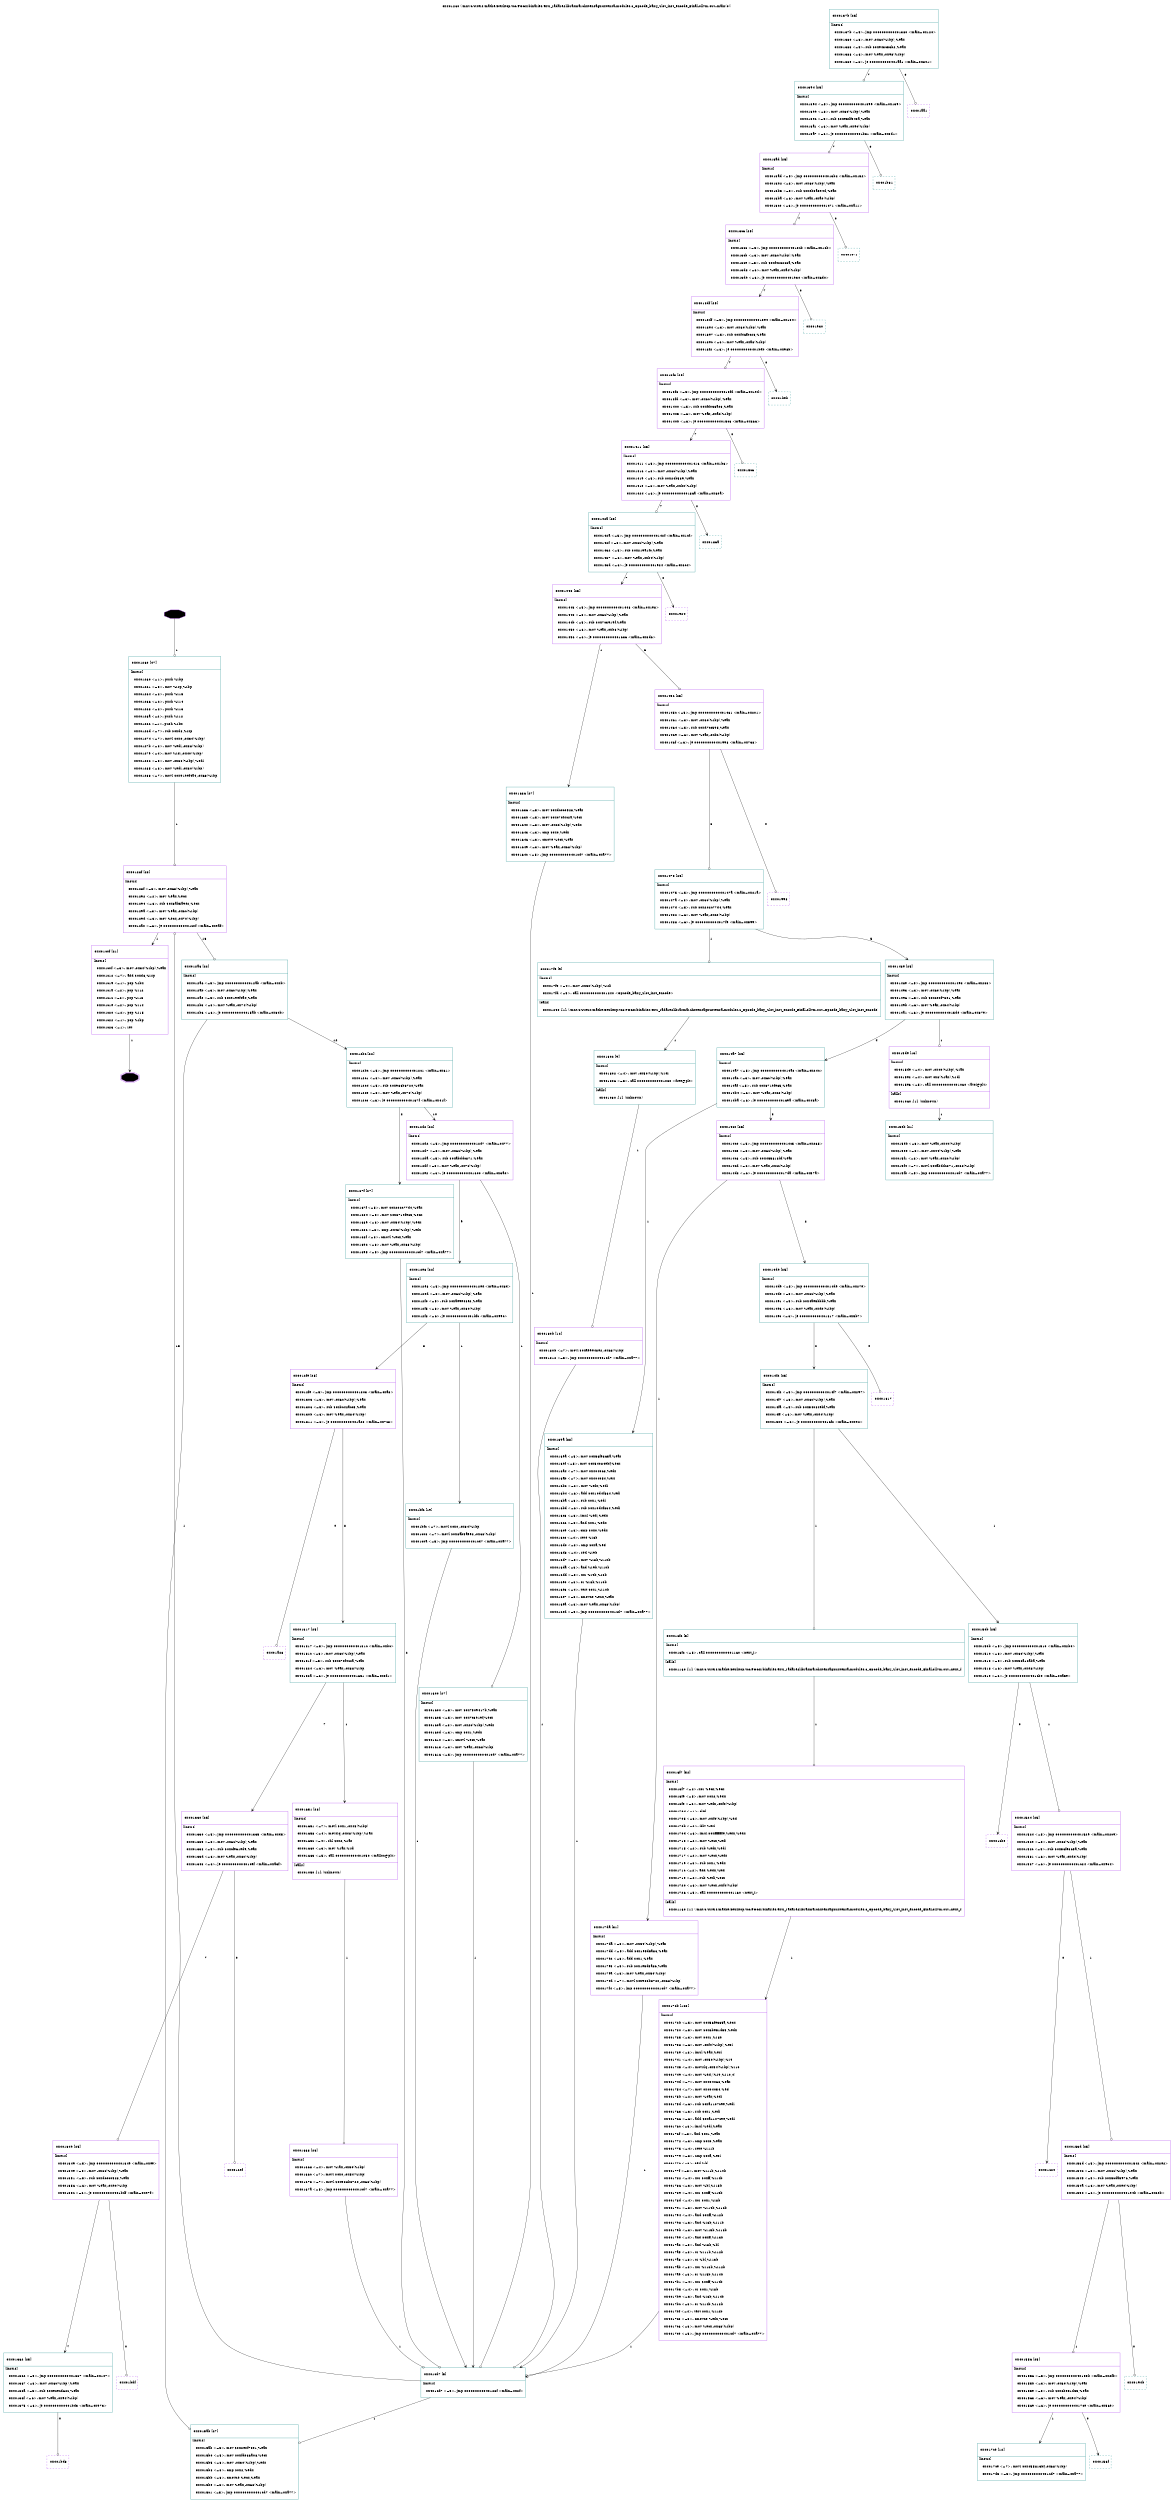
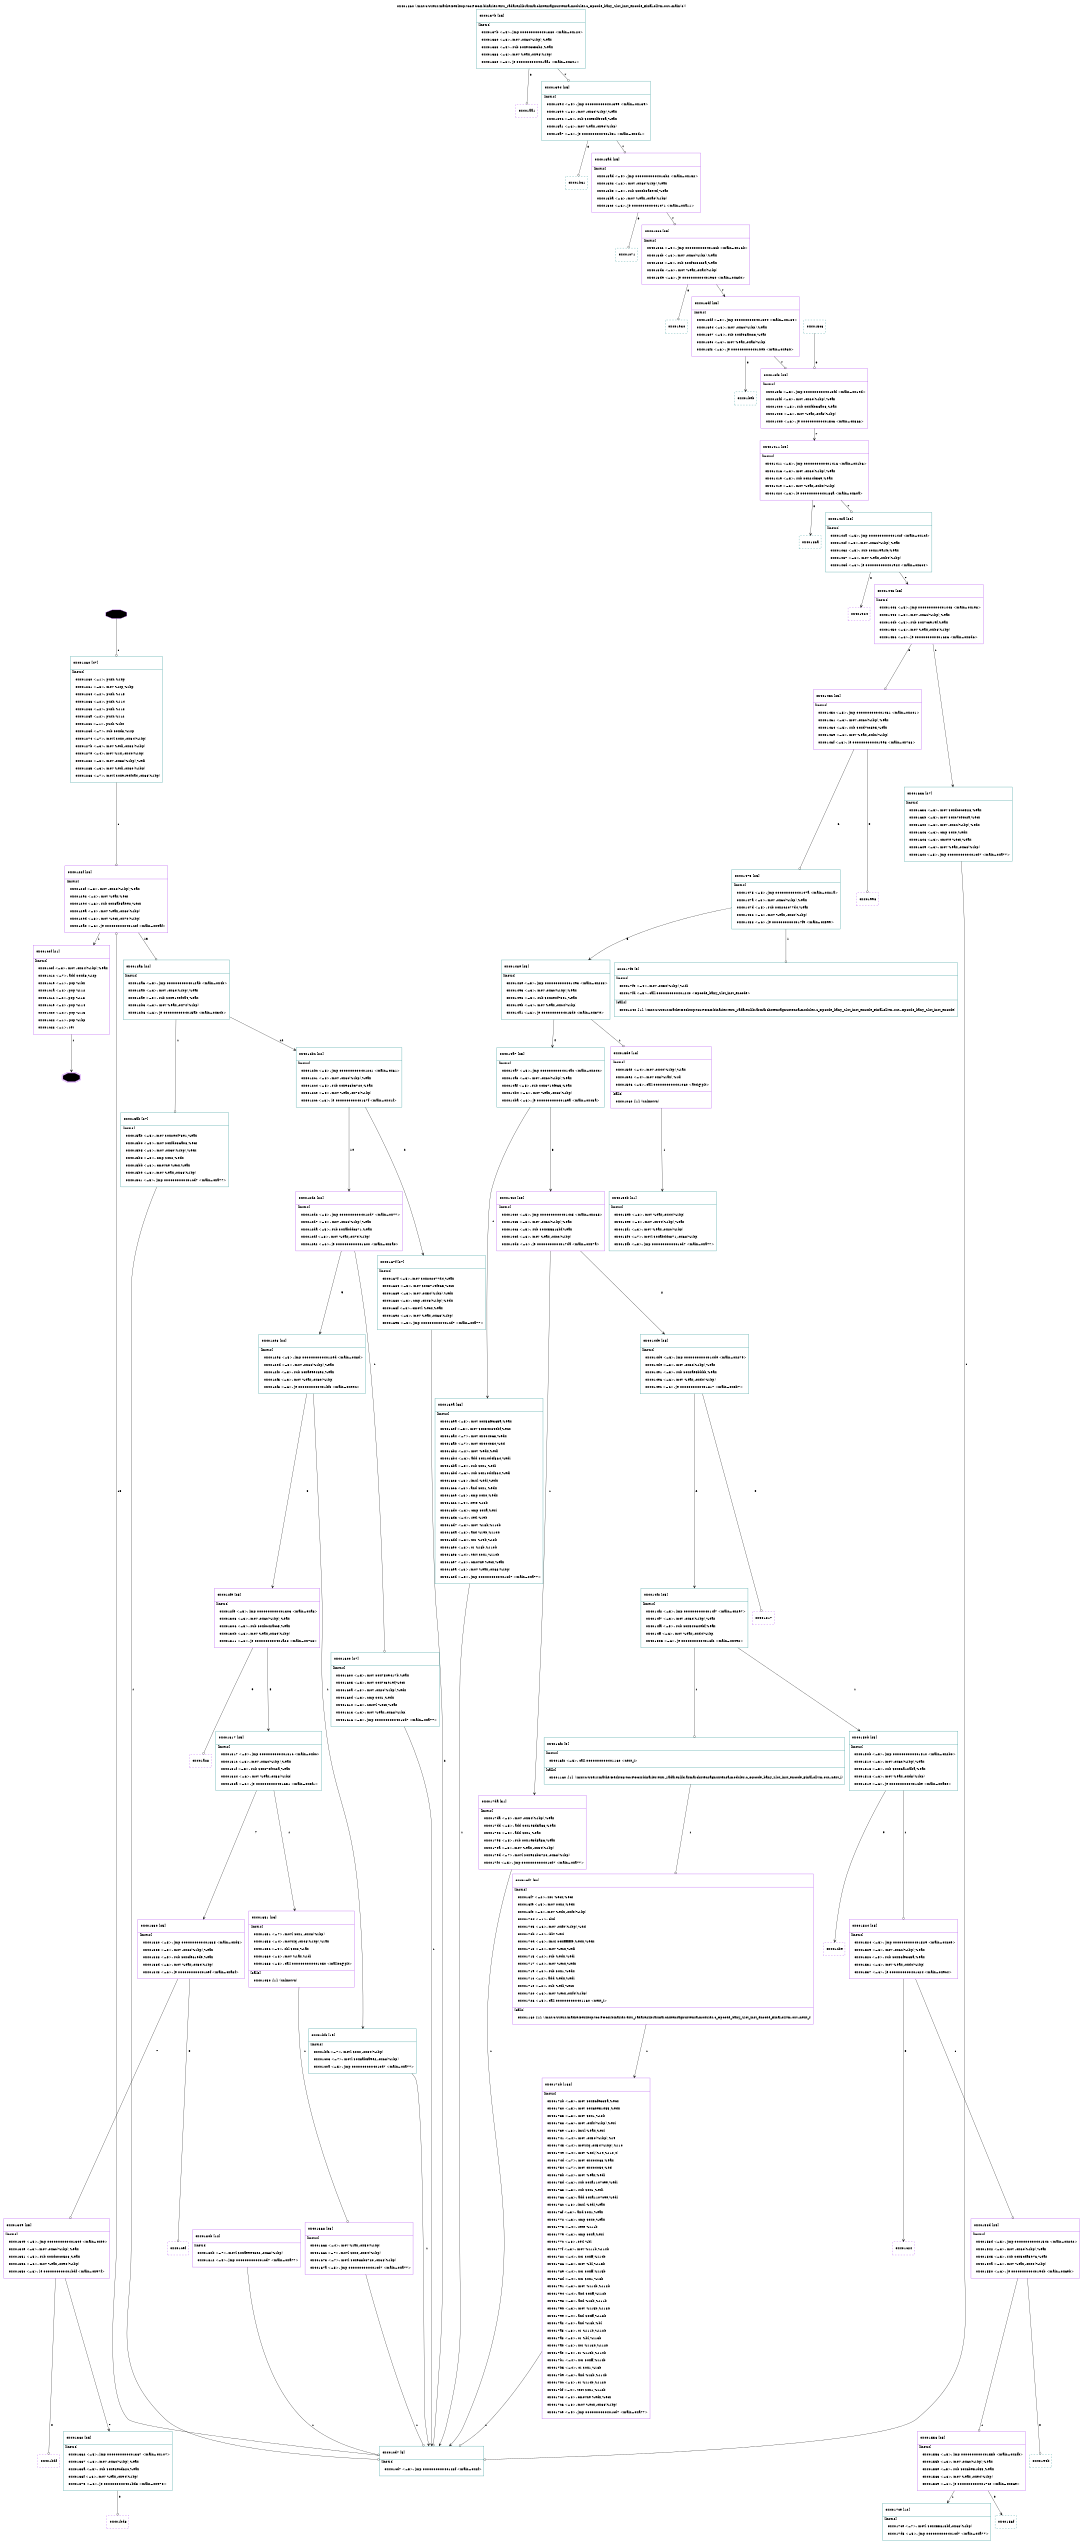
(734, 445) -> (815, 350)
(645, 1077) -> none
(365, 2420) -> (131, 1916)
